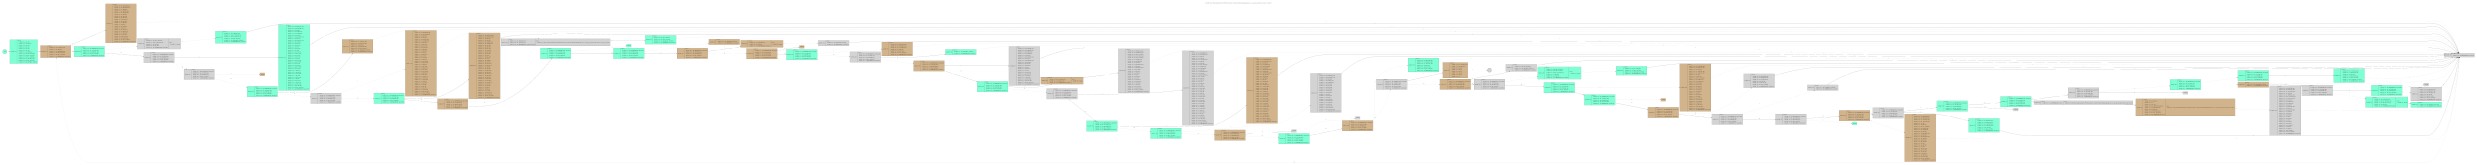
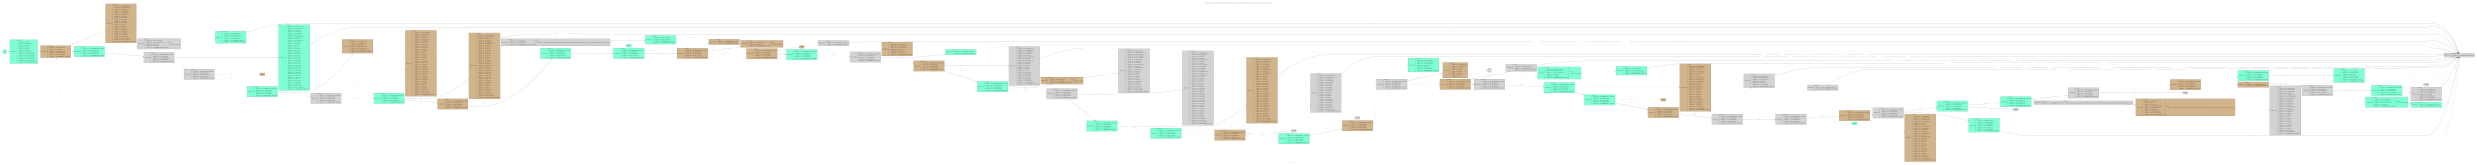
(2185, 85) -> (2185, 85)
